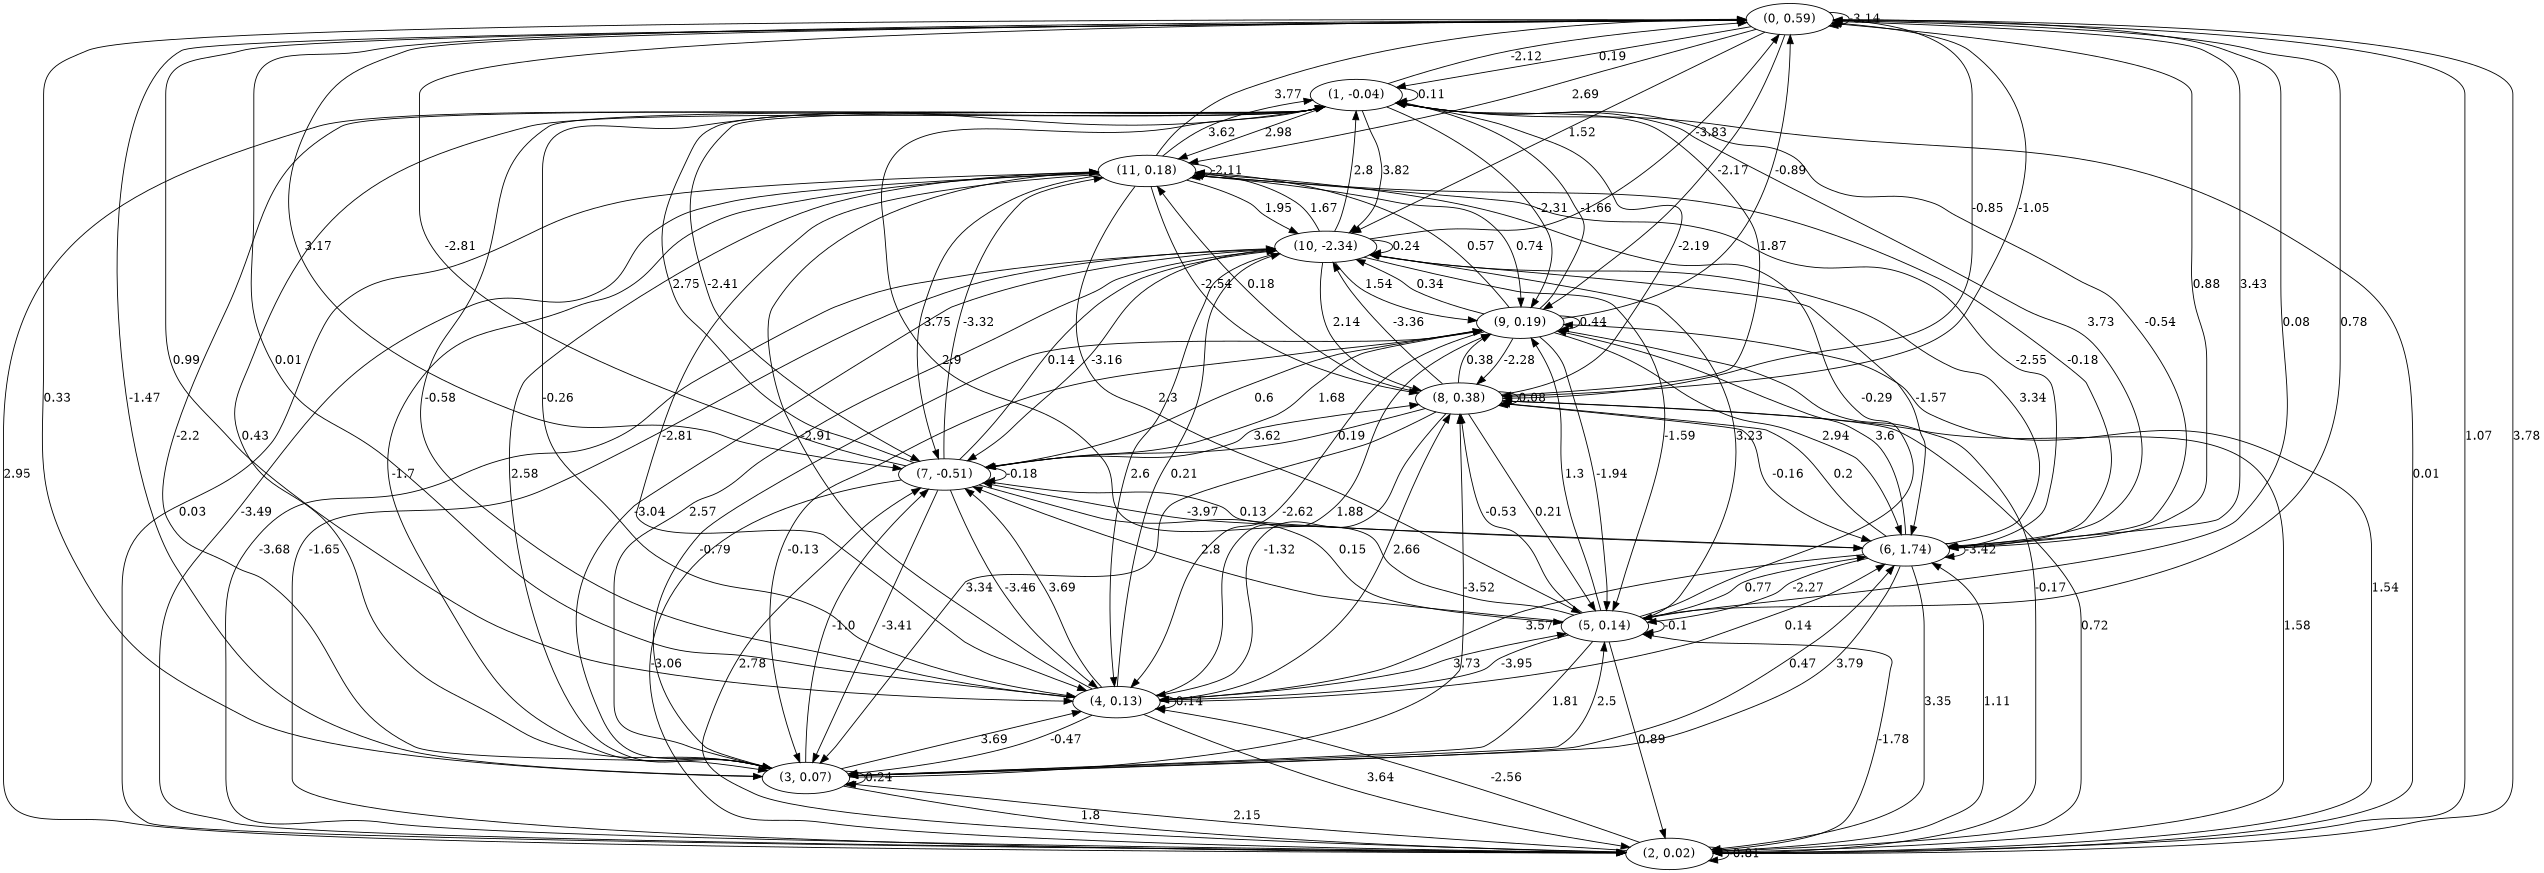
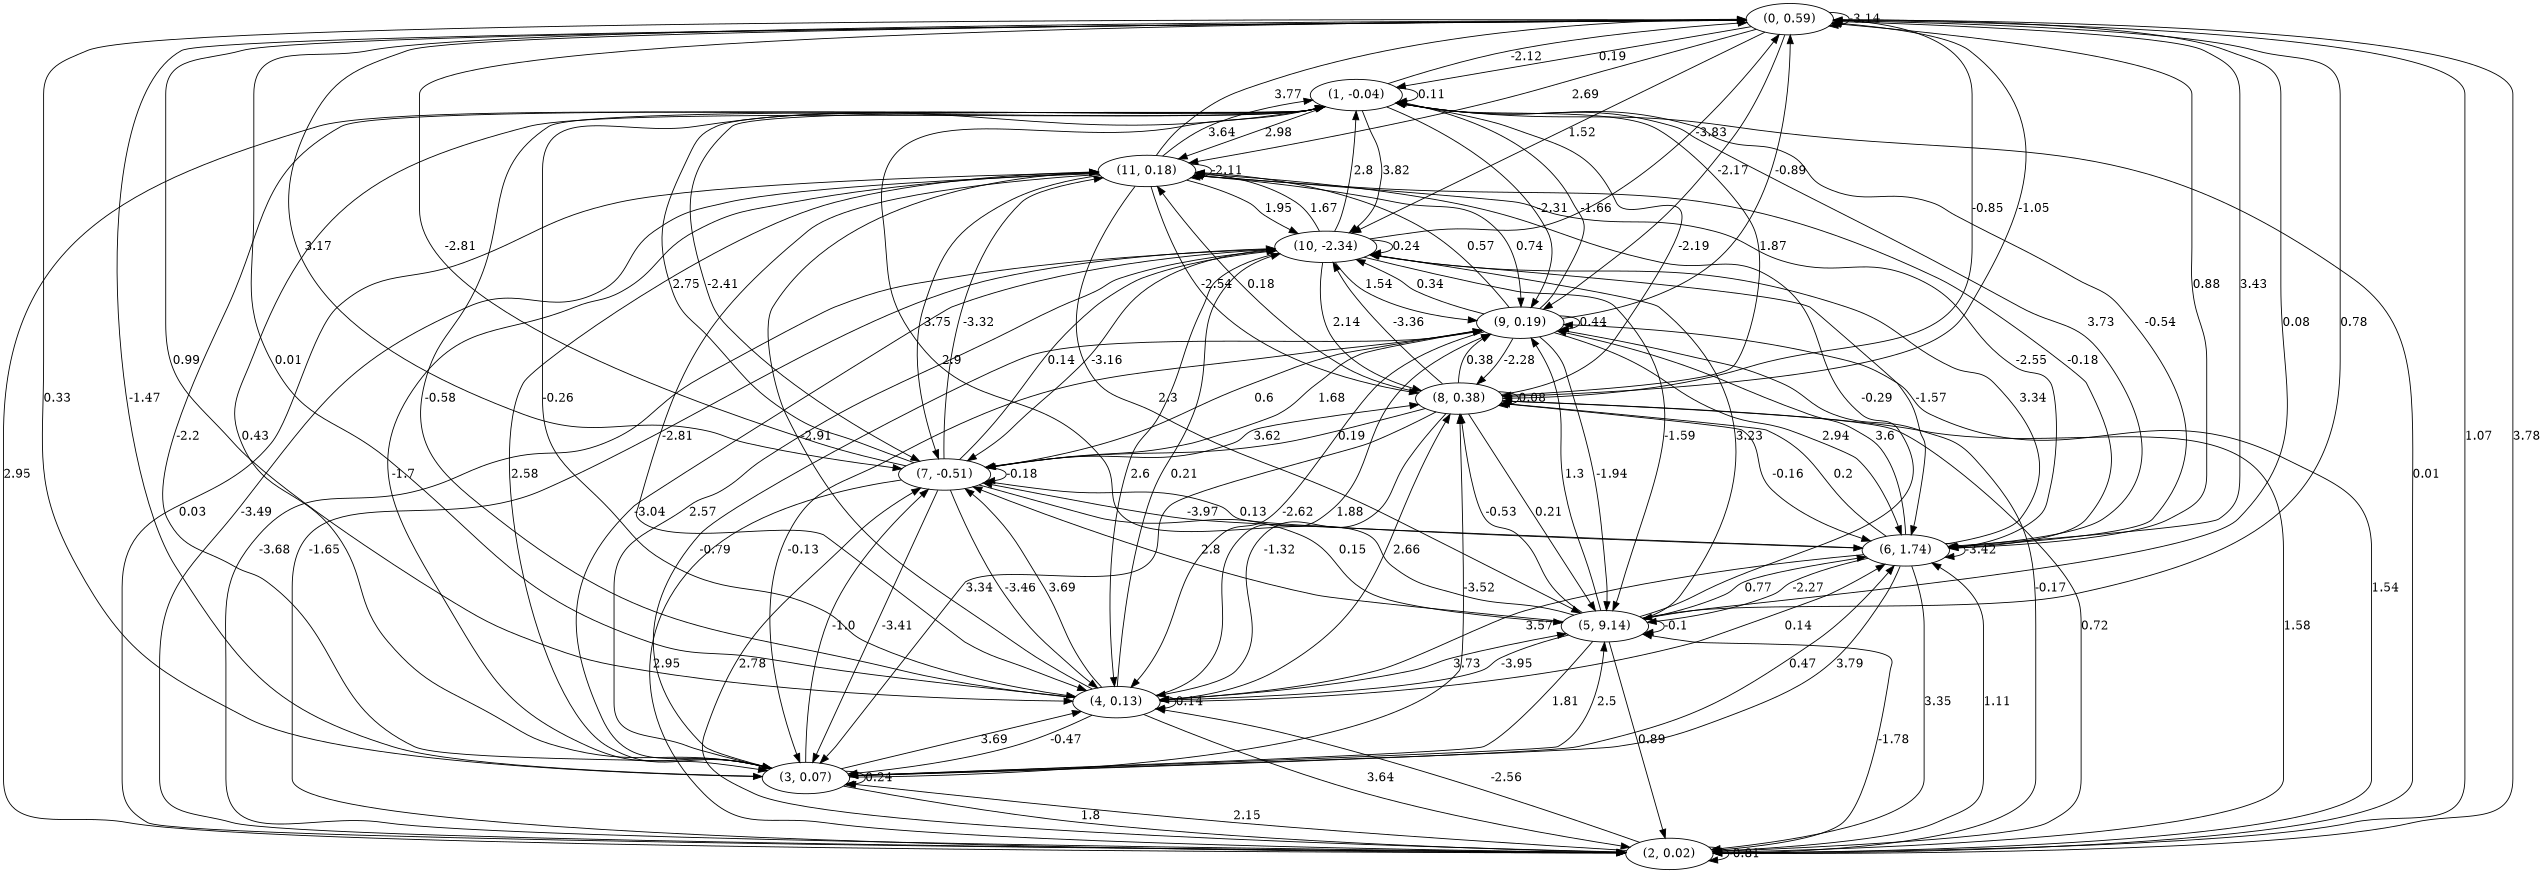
(1222, 133) -> (1222, 133)
(1605, 626) -> (1605, 626)
(667, 664) -> (667, 664)
